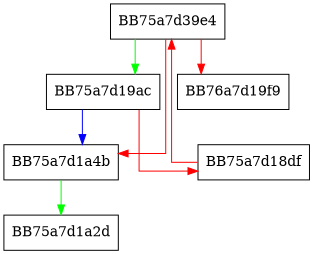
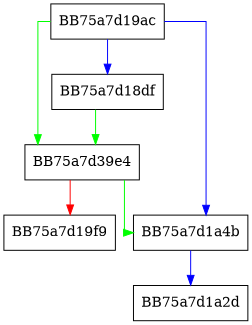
(135, 52) -> (38, 72)
(233, 92) -> (60, 233)
(166, 115) -> (124, 207)
(172, 119) -> (96, 122)
(139, 165) -> (108, 52)
(61, 193) -> (191, 263)
